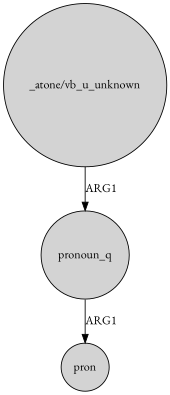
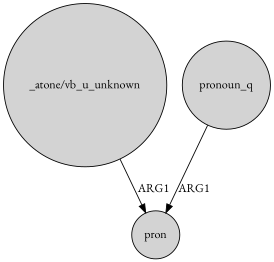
(85, 184) -> (131, 182)
